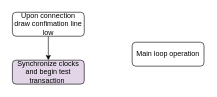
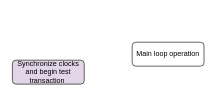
(48, 24) -> none
(48, 54) -> none
